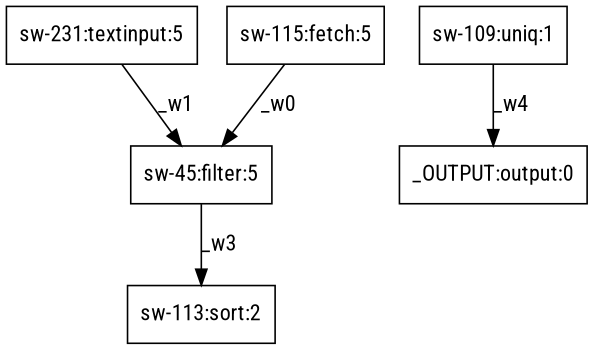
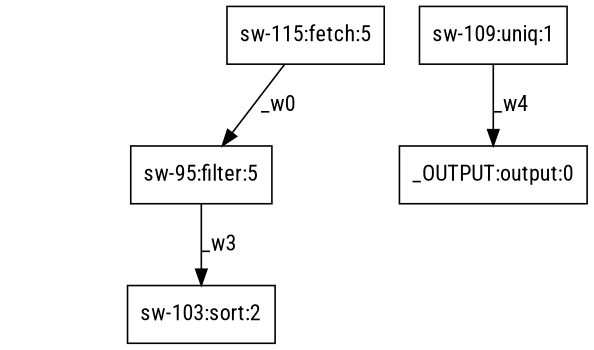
(102, 35) -> none
(201, 175) -> (201, 175)
(201, 314) -> (201, 314)
